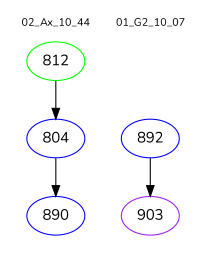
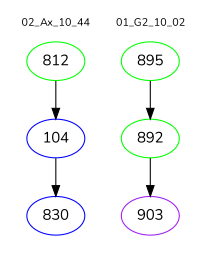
(151, 23) -> (151, 23)
none -> (150, 61)
(56, 138) -> (56, 138)
(150, 138) -> (150, 138)
(56, 216) -> (56, 216)
